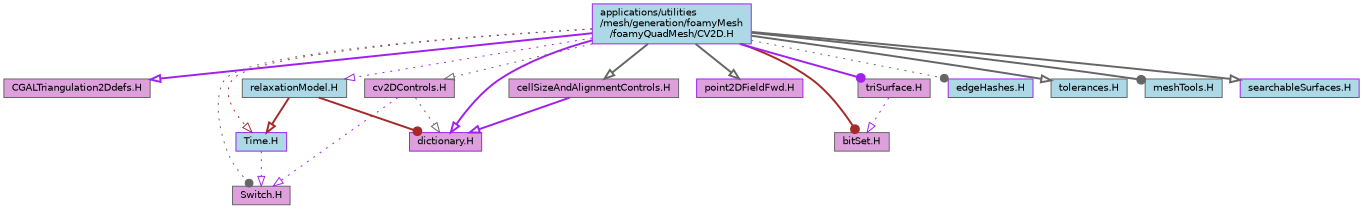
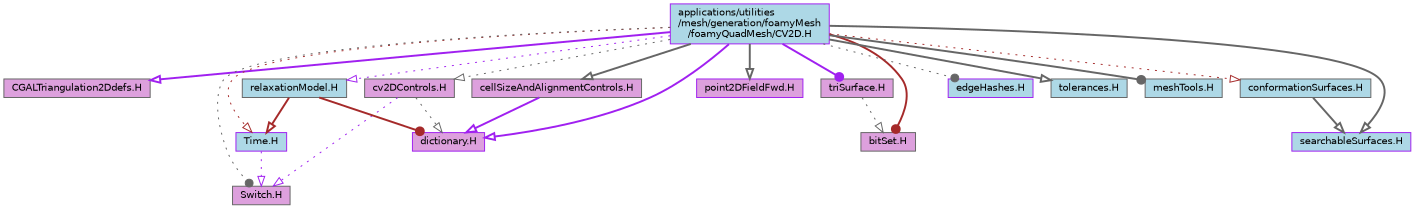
none -> (1306, 88)
(881, 111) -> (870, 111)
